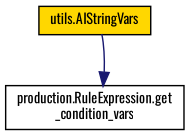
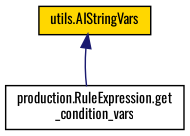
(104, 53) -> (85, 67)
